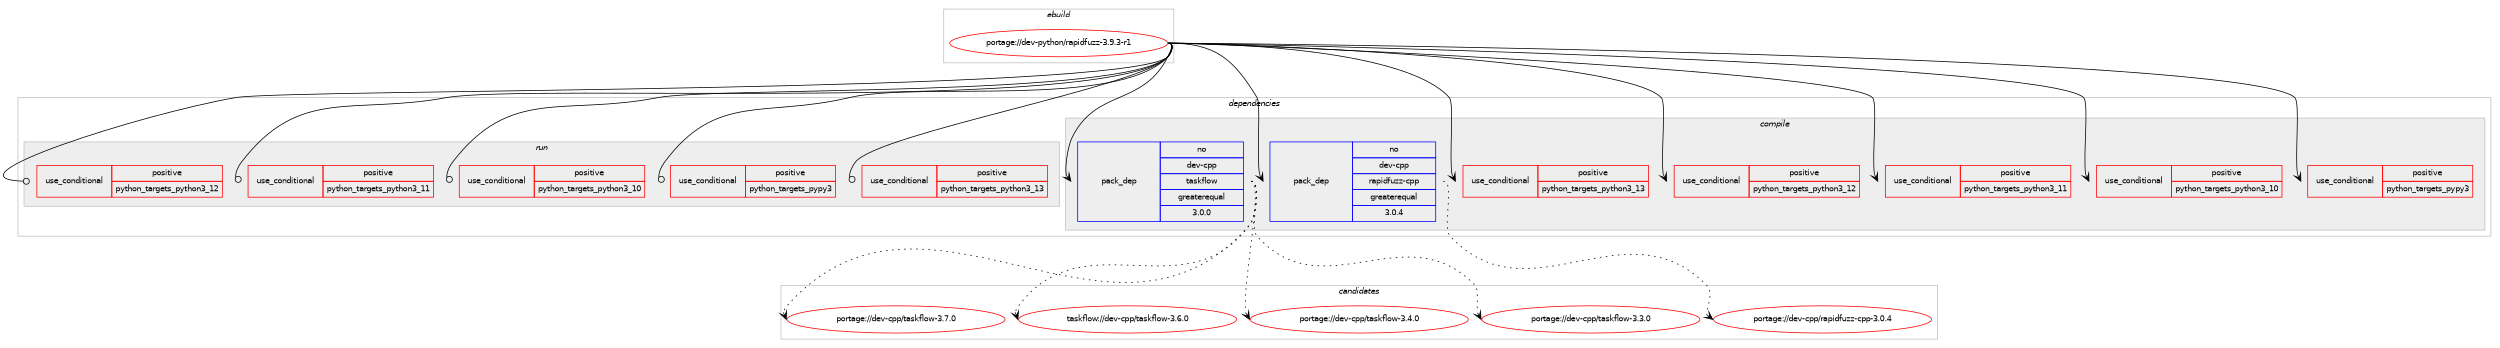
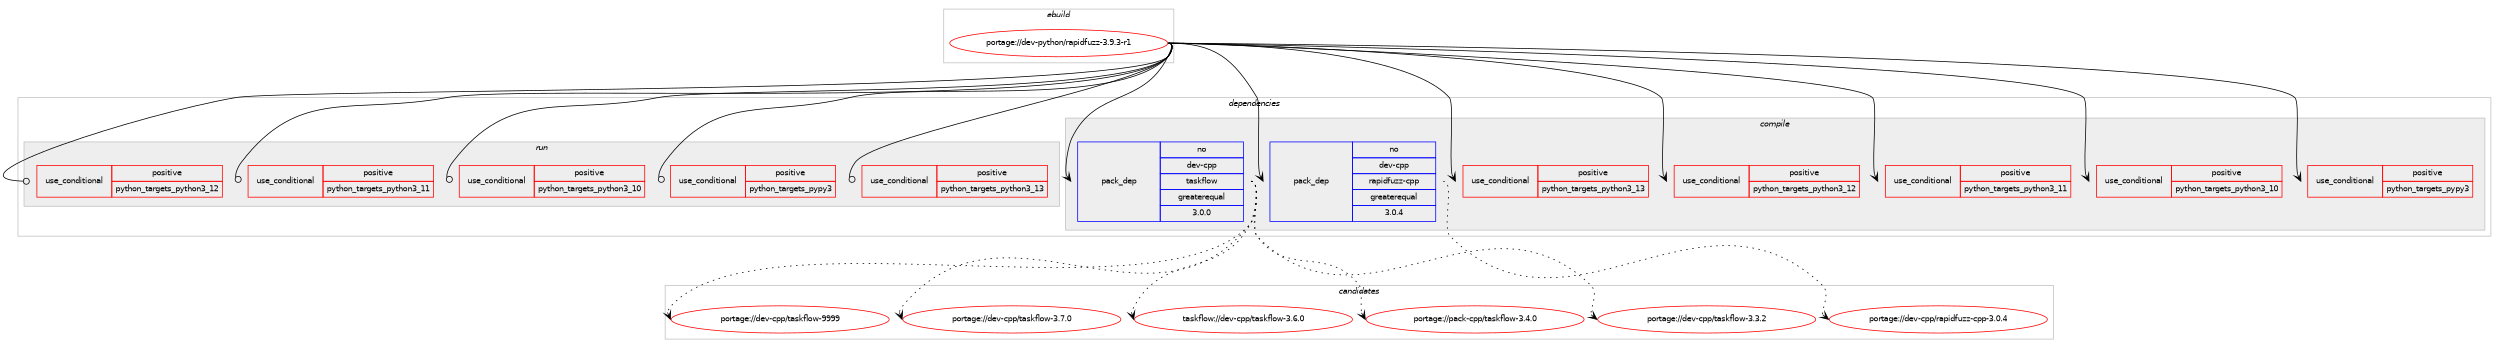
none -> (780, 319)
(1359, 319) -> (1475, 319)
(1591, 319) -> (1707, 319)
